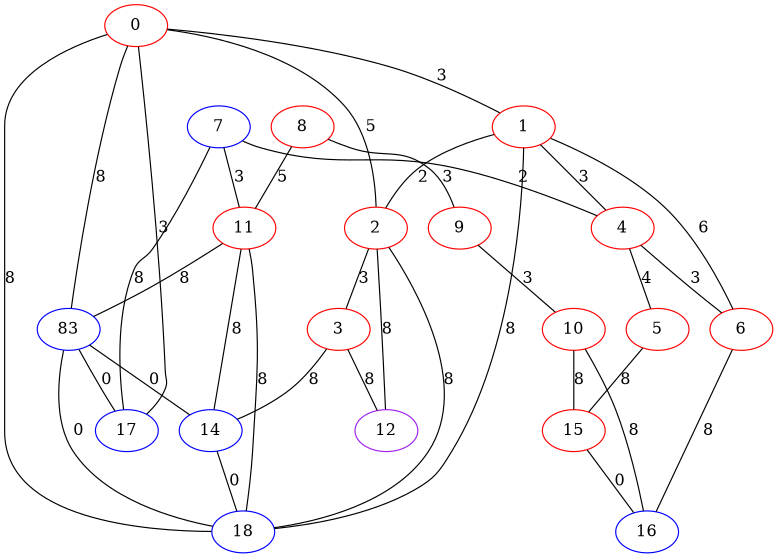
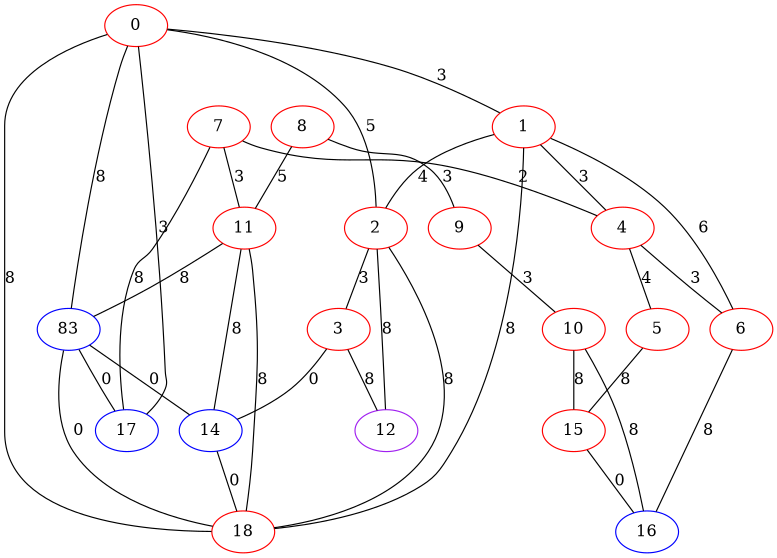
(219, 127) -> (219, 127)
(424, 177) -> (424, 177)
(314, 380) -> (314, 380)
(243, 532) -> (243, 532)
